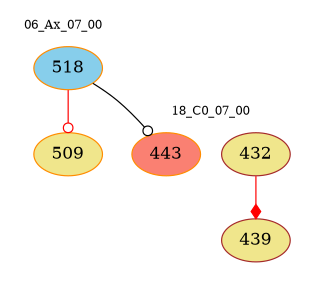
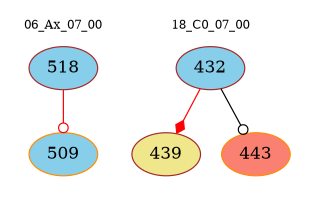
(68, 68) -> (63, 68)
(129, 111) -> (231, 107)
(68, 154) -> (63, 154)
(256, 154) -> (210, 68)
